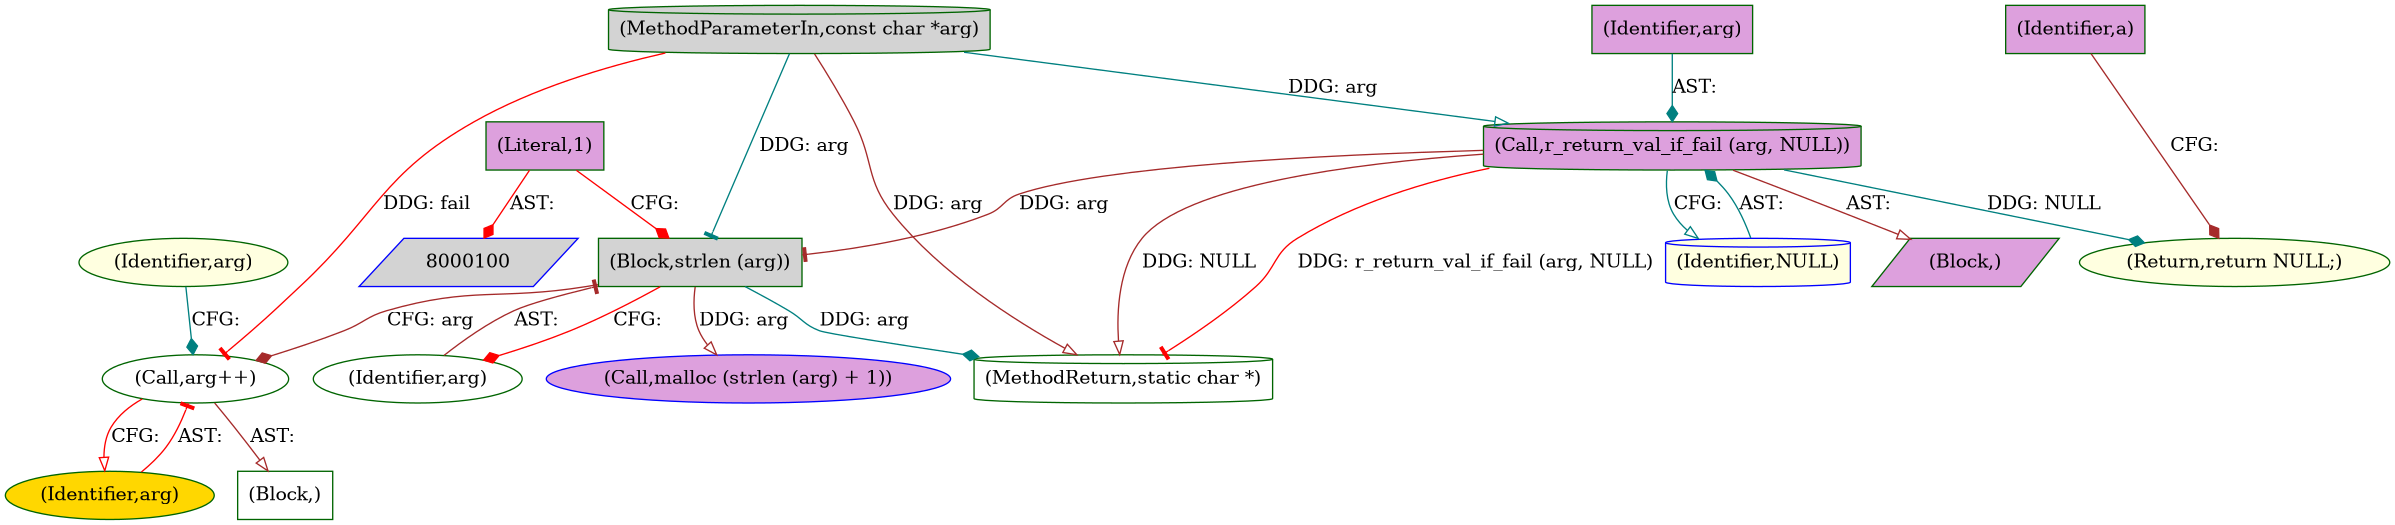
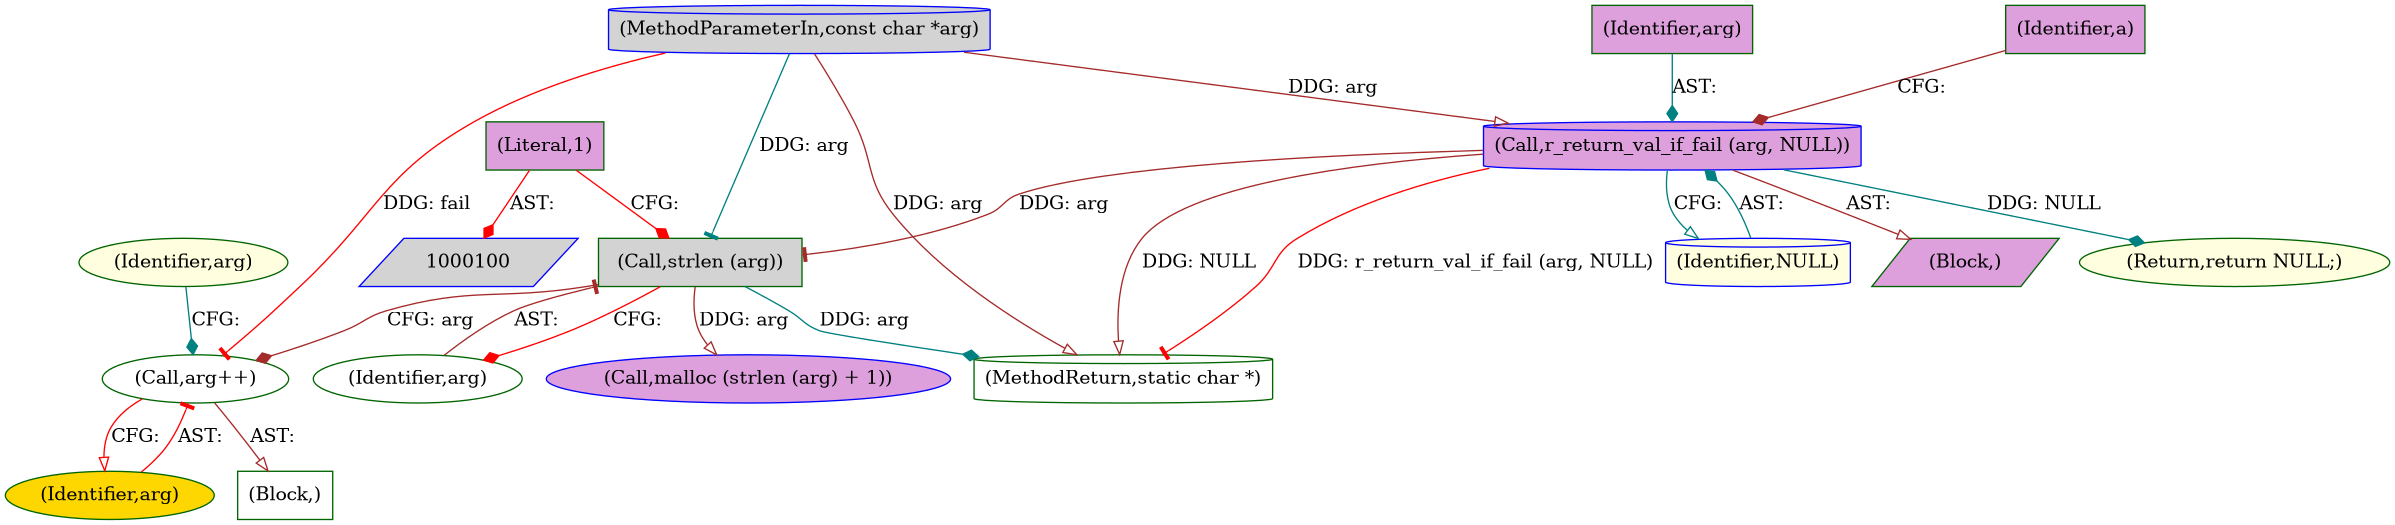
(799, 29) -> (799, 29)
(1229, 87) -> (1229, 87)
(2150, 139) -> (1887, 84)
(1672, 146) -> (1672, 146)
(469, 262) -> (469, 262)
(700, 262) -> (700, 262)
